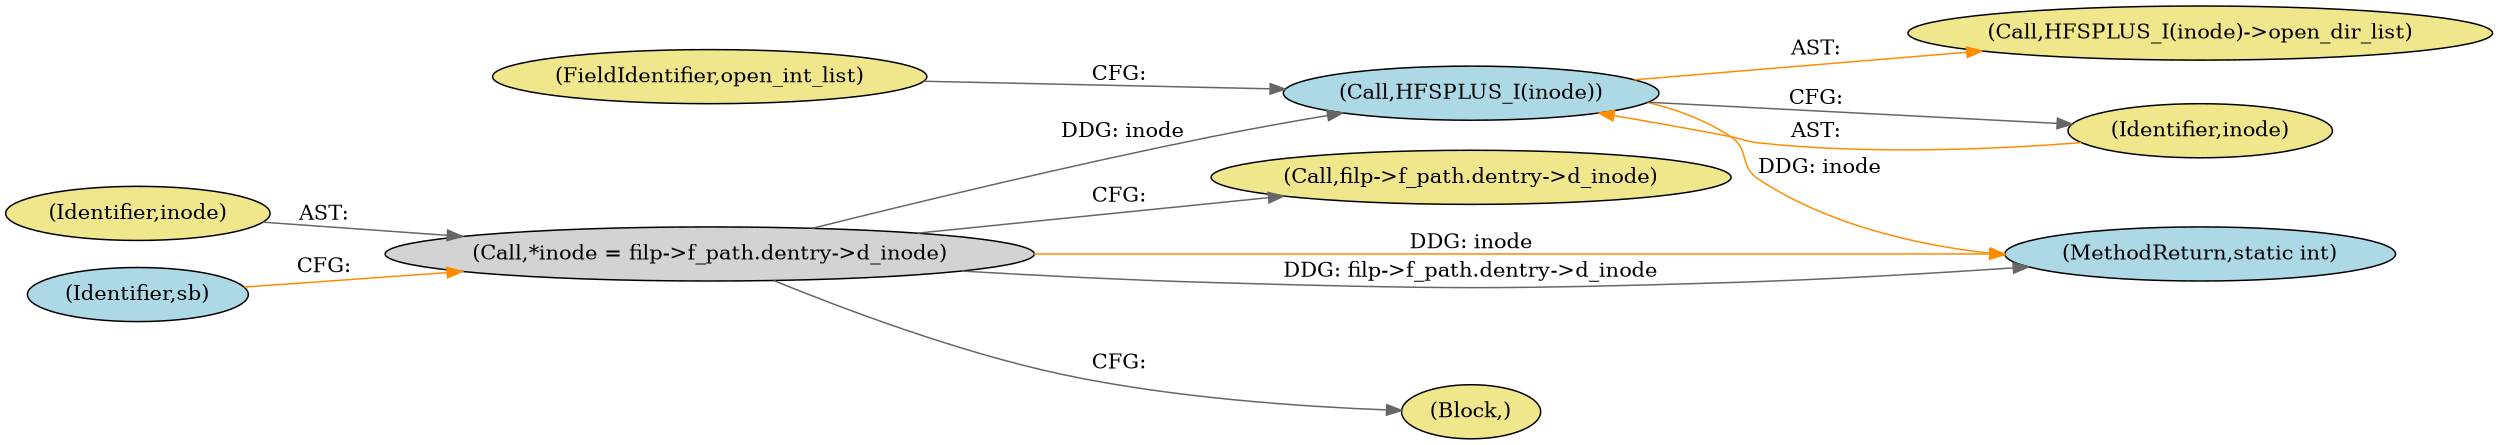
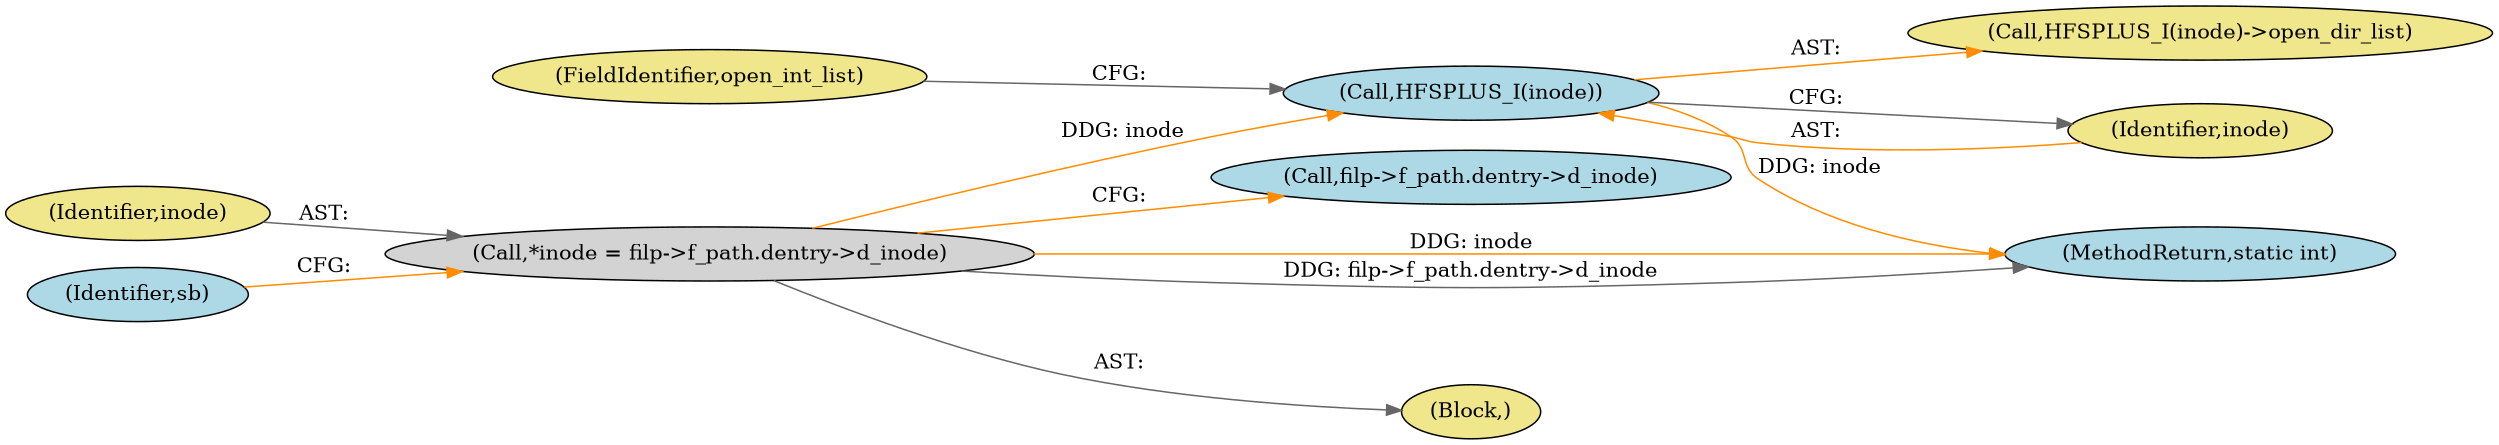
(1069, 167) -> (1069, 167)
(1471, 177) -> (1471, 177)
(1093, 215) -> (1093, 215)
(1123, 363) -> (1123, 363)
